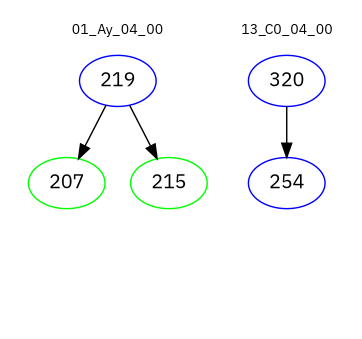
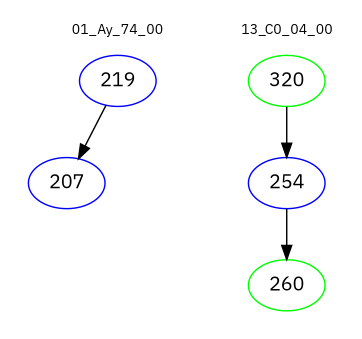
(118, 31) -> (118, 31)
(287, 81) -> (287, 81)
(67, 183) -> (67, 183)
(169, 183) -> none
none -> (287, 285)
